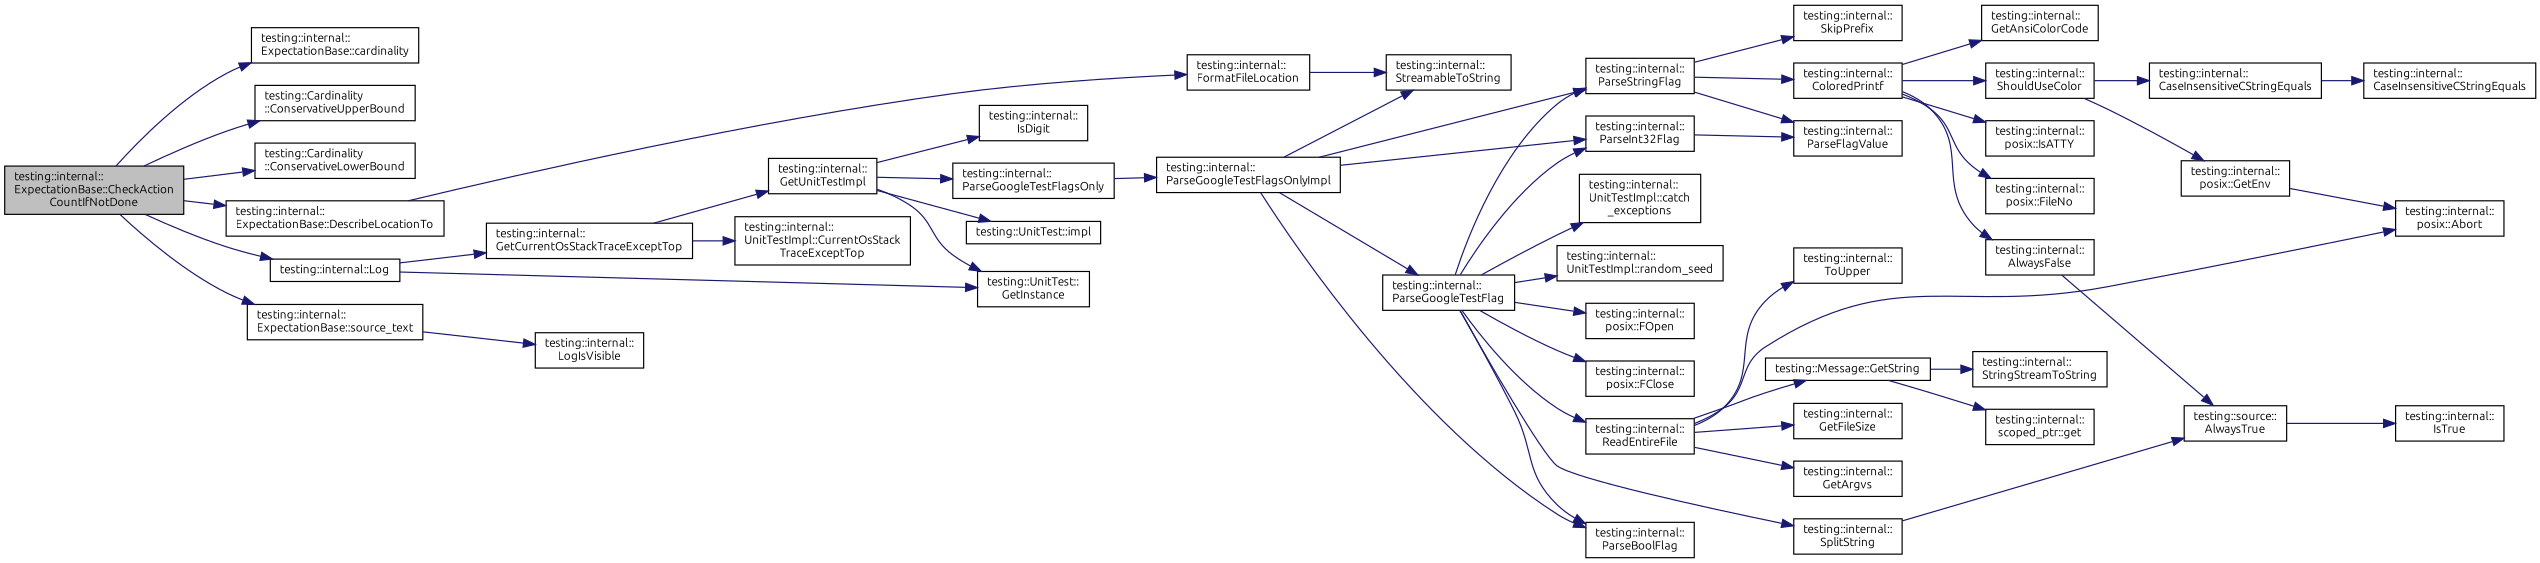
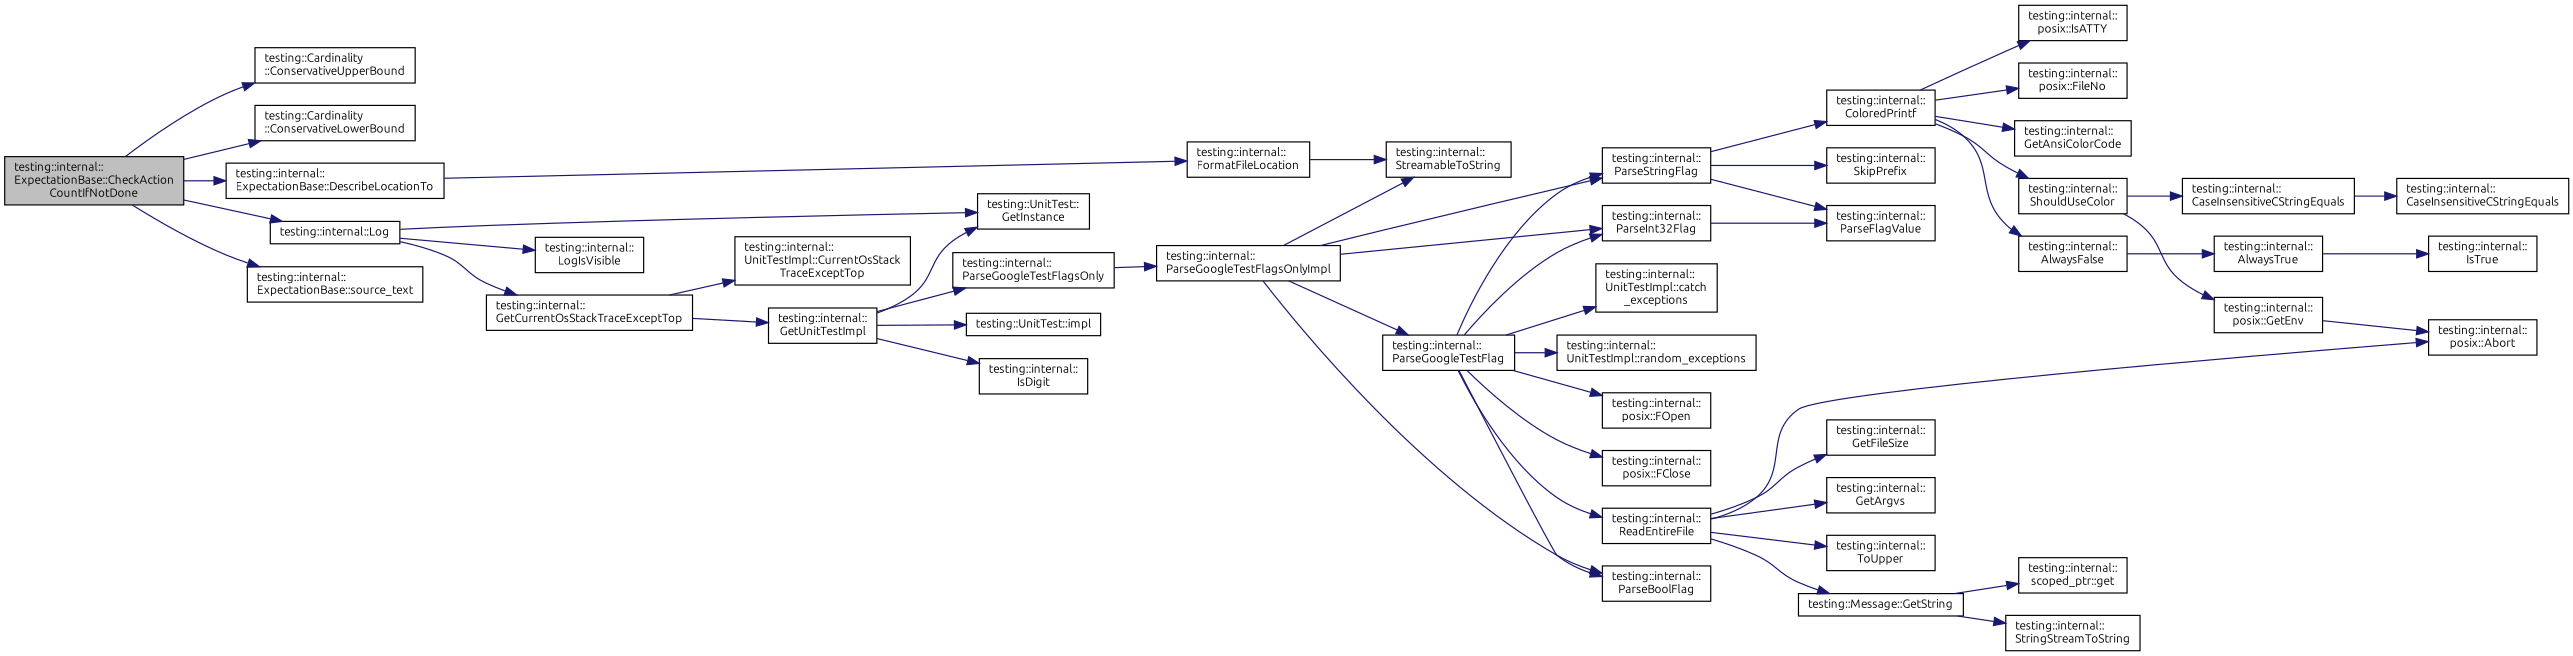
(335, 45) -> none
(1640, 263) -> (1657, 353)
(473, 337) -> (461, 244)
(2235, 423) -> (2268, 254)
(1848, 536) -> none
